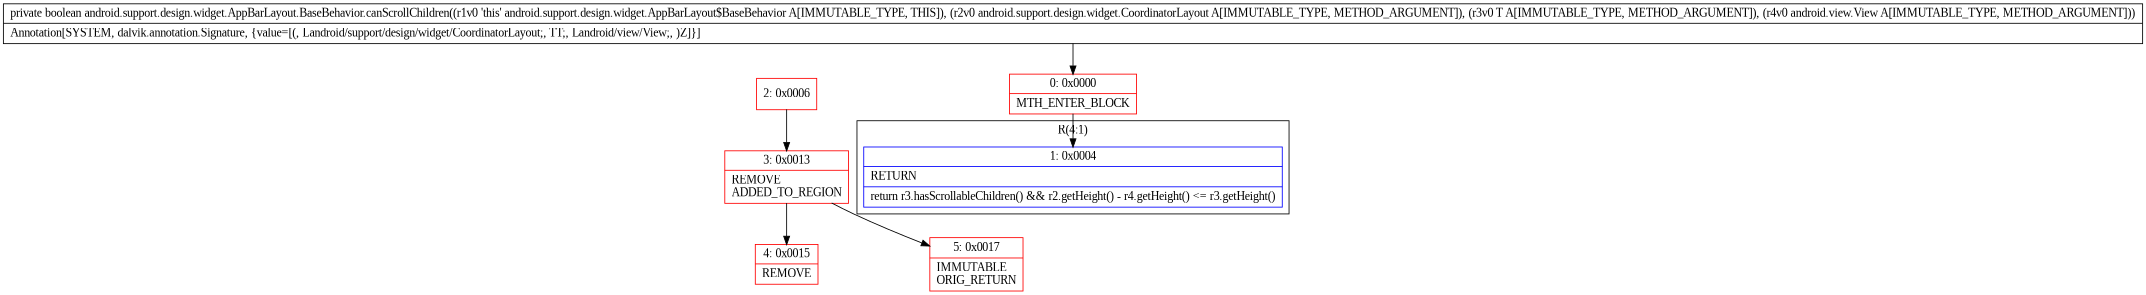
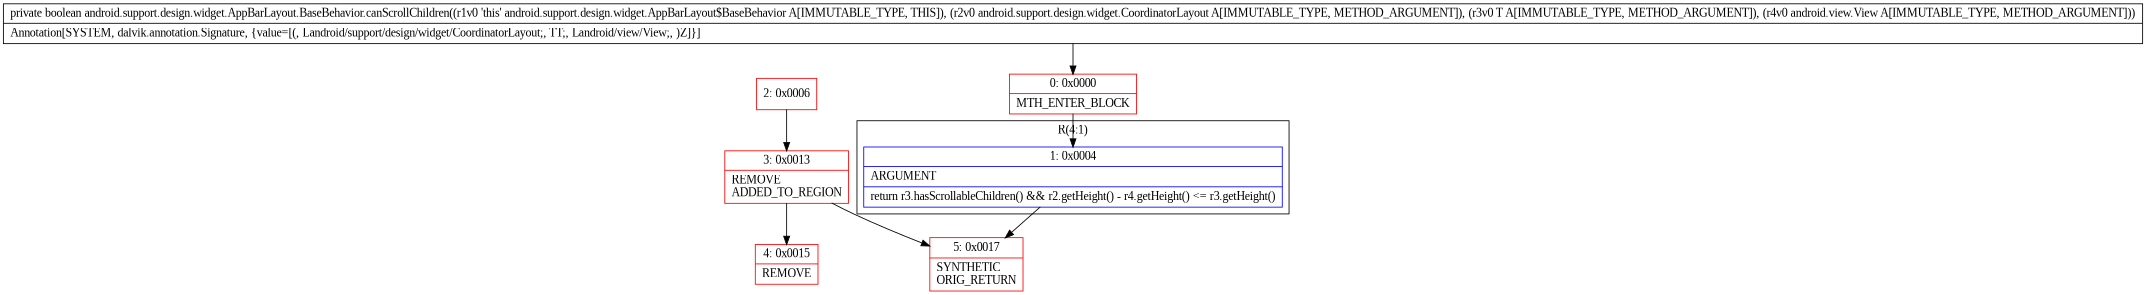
(894, 176) -> (904, 176)
none -> (1026, 220)
(972, 268) -> (969, 268)
